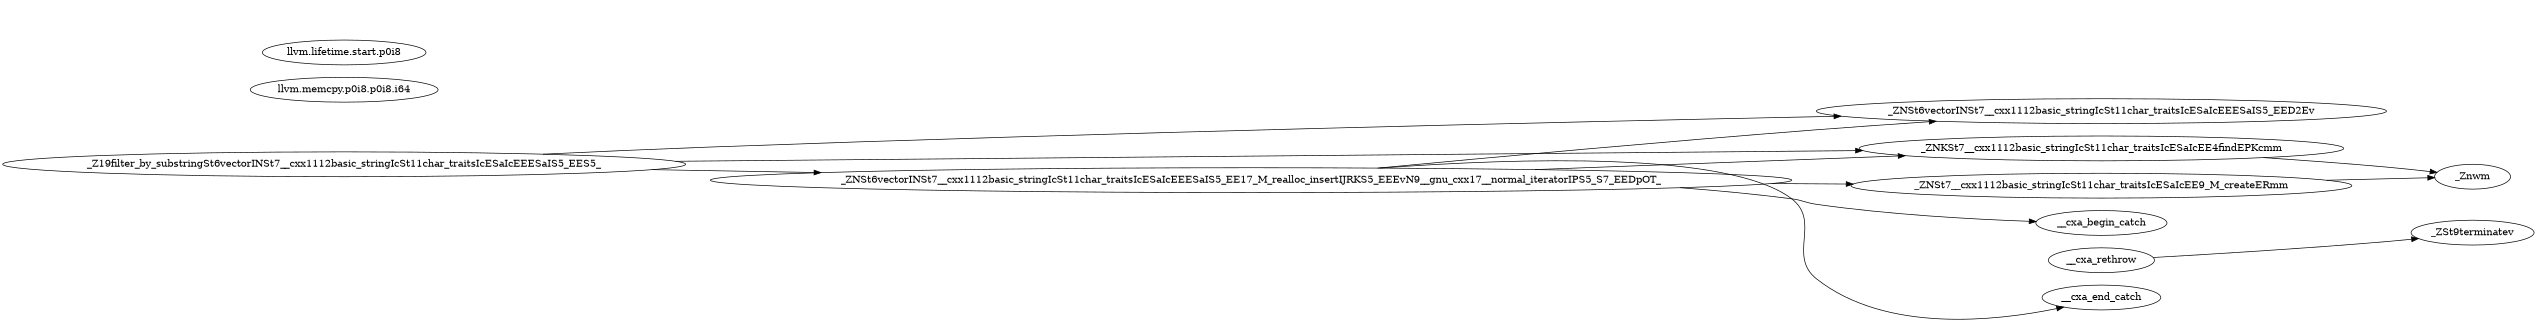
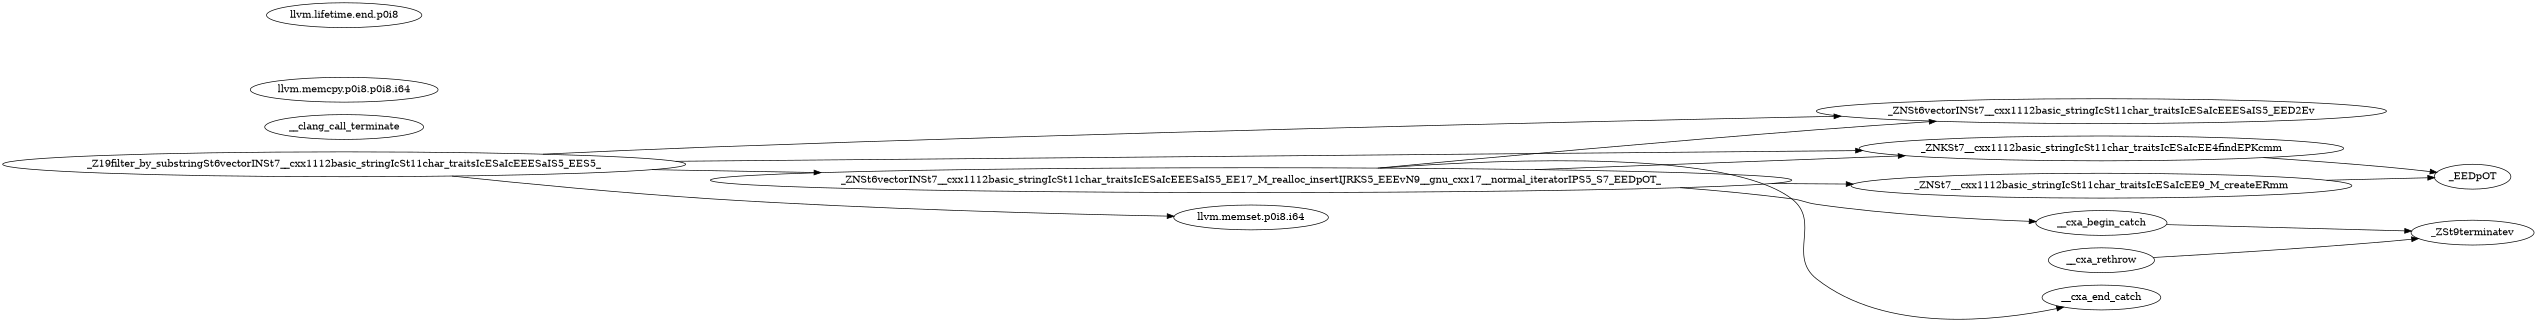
none -> (344, 15)
(344, 52) -> none
none -> (344, 127)
(2473, 177) -> (2473, 177)
none -> (1251, 217)
none -> (2286, 228)
